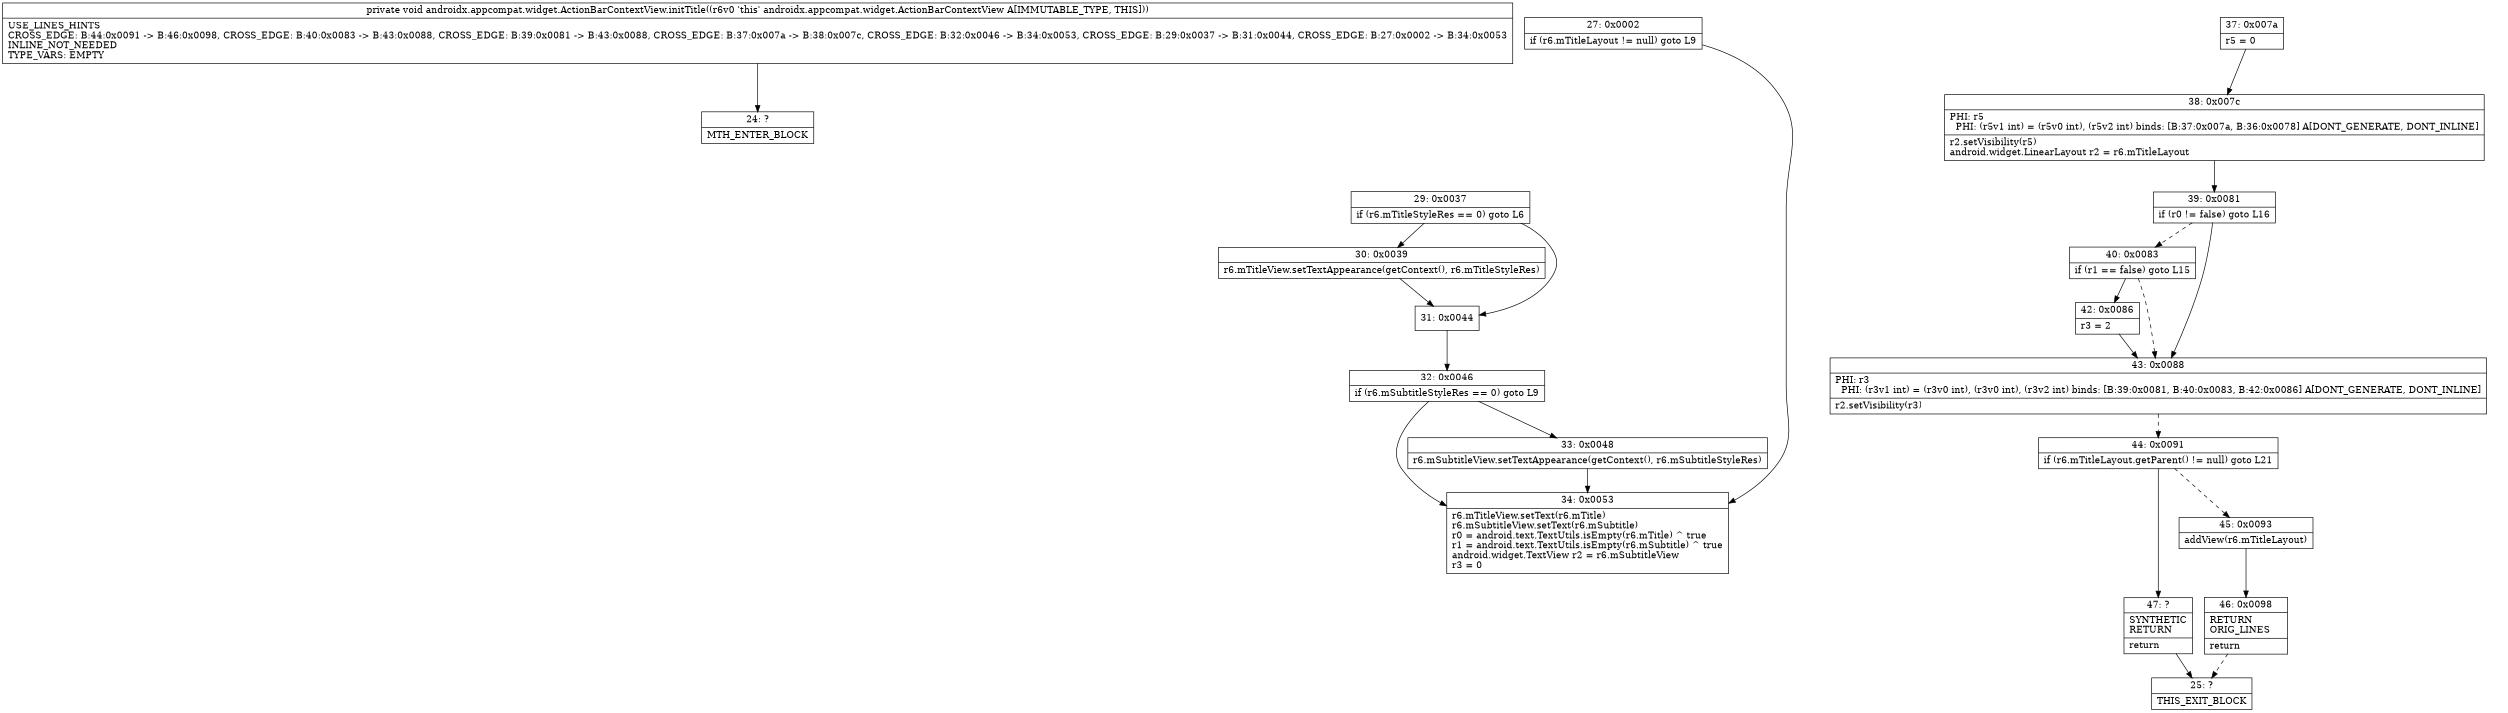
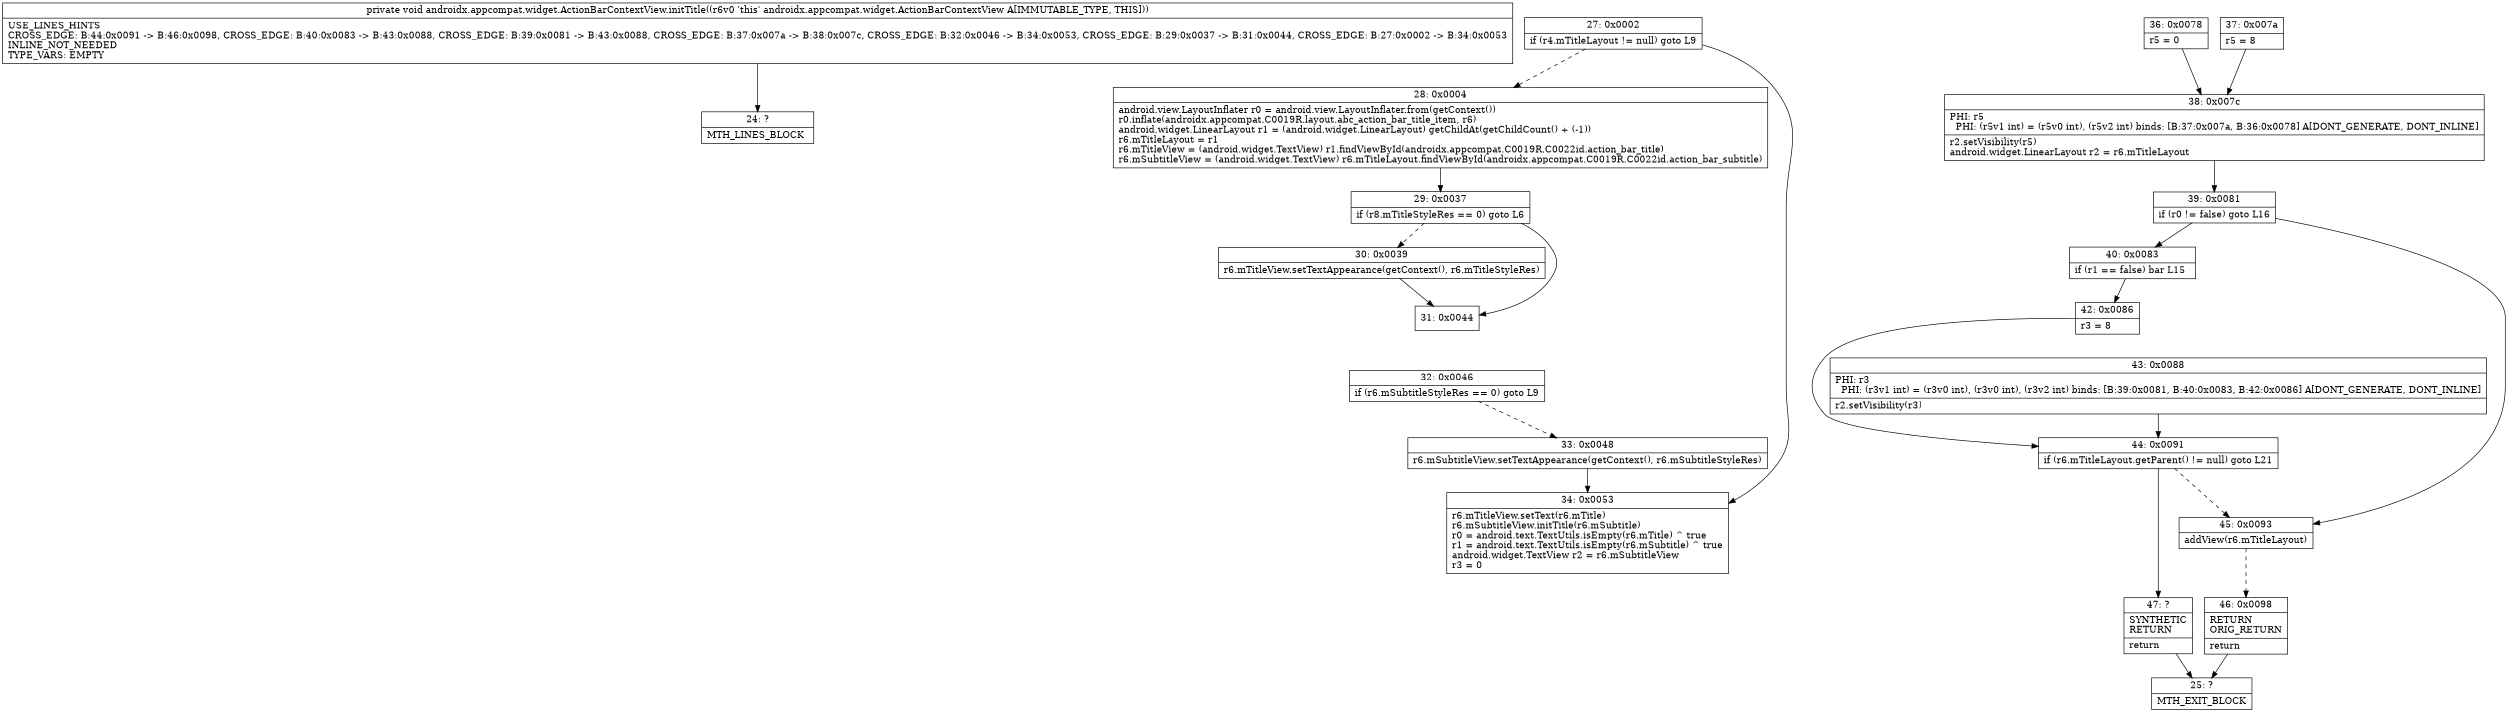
none -> (2176, 33)
(1613, 41) -> (1613, 41)
(2241, 41) -> (2241, 41)
none -> (1441, 128)
(758, 135) -> (756, 135)
(1441, 215) -> (1441, 215)
(1413, 233) -> (1413, 233)
(2177, 233) -> (2177, 233)
(2133, 270) -> (2130, 270)
(2199, 289) -> (2505, 347)
(2148, 315) -> none
(2096, 326) -> (2096, 326)
(2126, 343) -> (1820, 364)
(1447, 347) -> none
(1514, 418) -> (1514, 418)
(2158, 423) -> (2158, 423)
(1397, 456) -> none
(1545, 526) -> (1546, 526)
(2246, 570) -> (2246, 570)
(2240, 630) -> (2246, 630)
(2222, 663) -> (2222, 663)
(2202, 701) -> (2202, 701)
